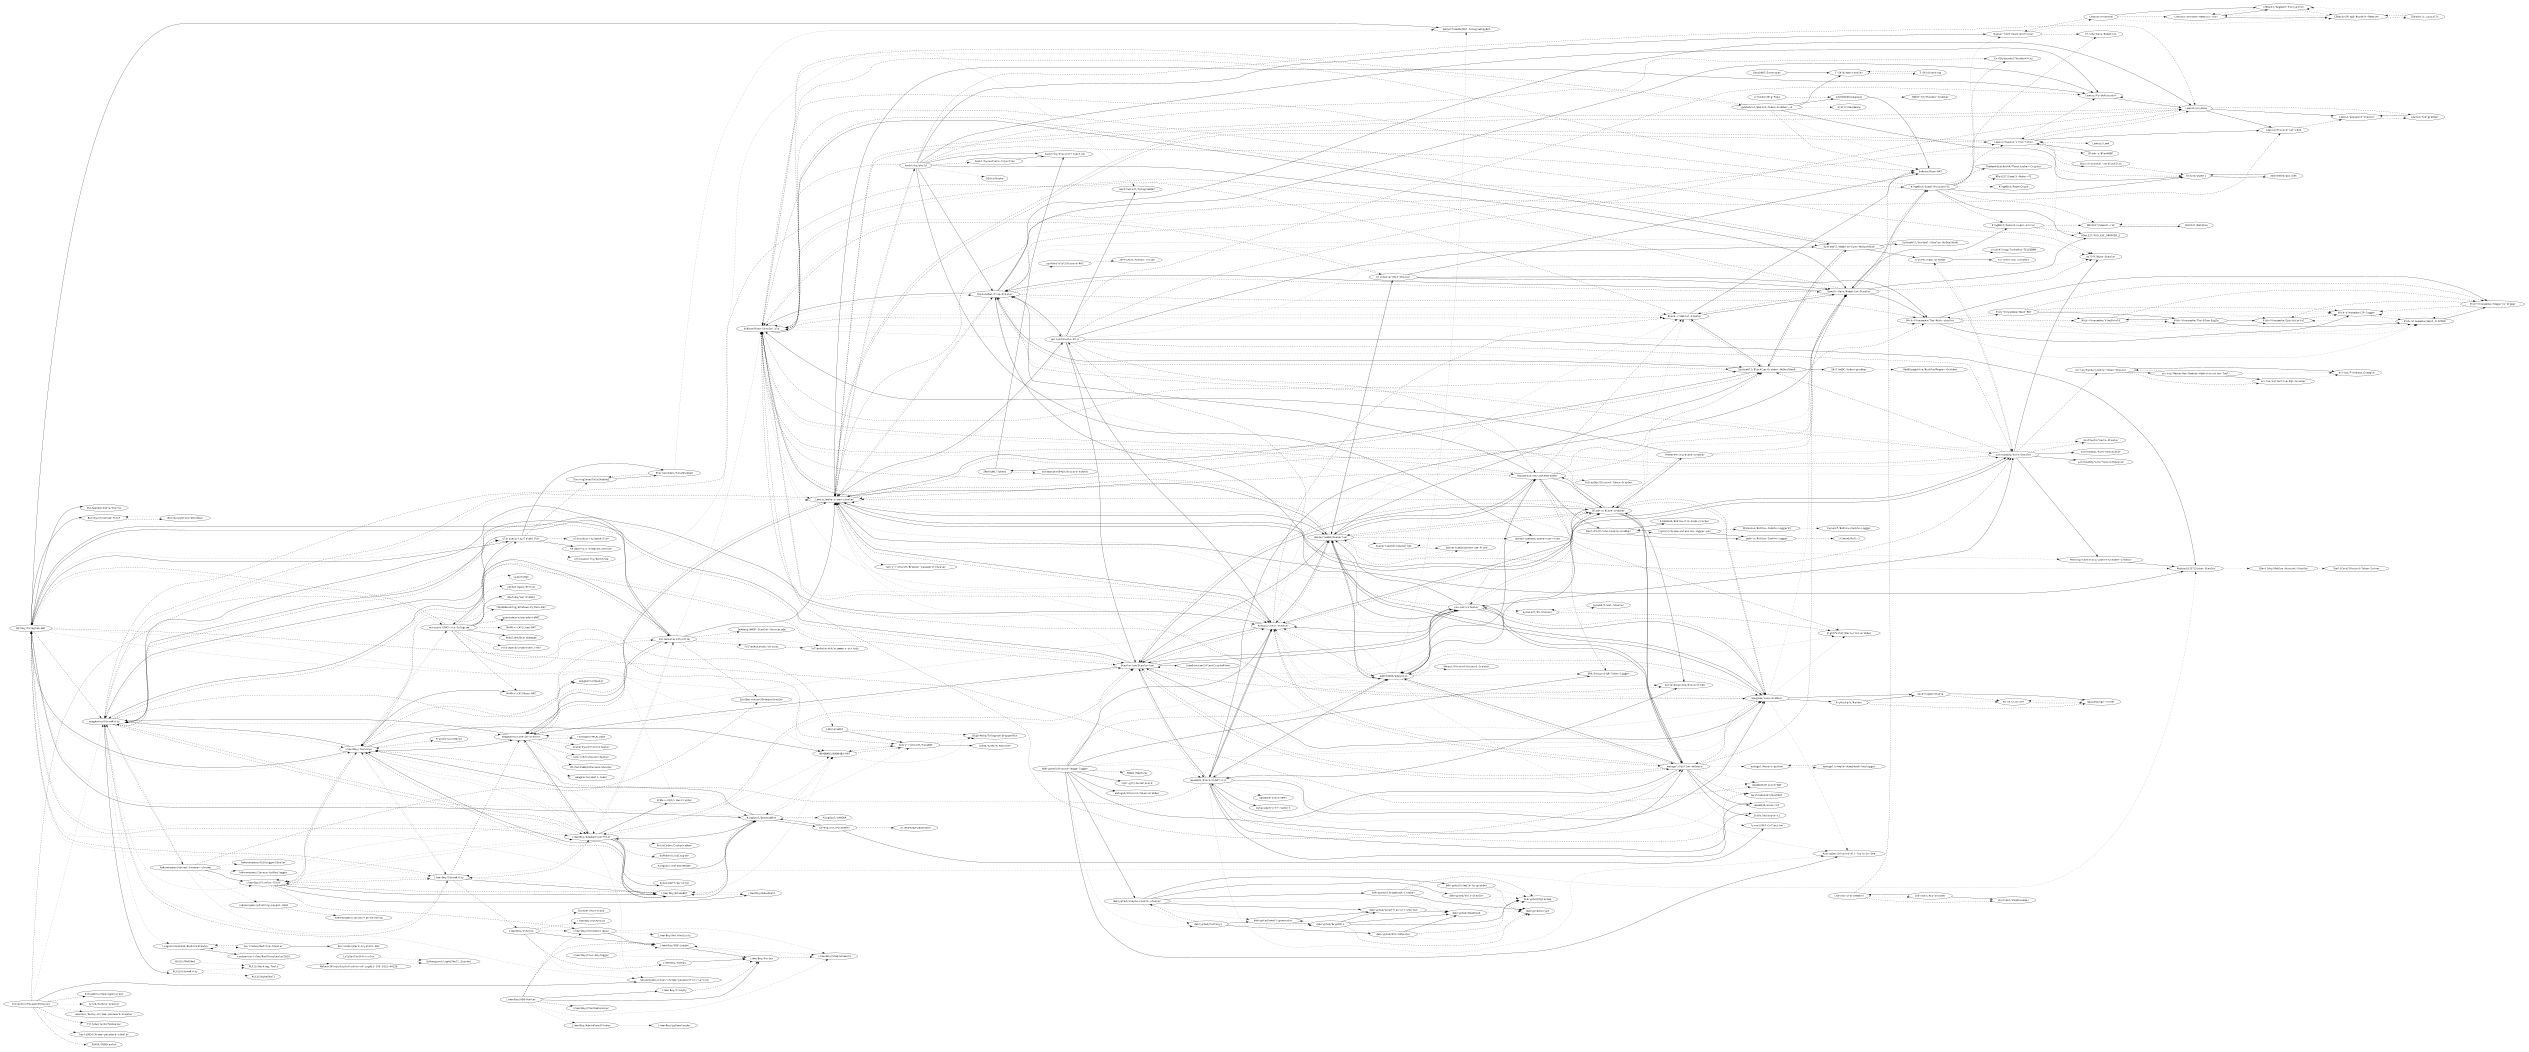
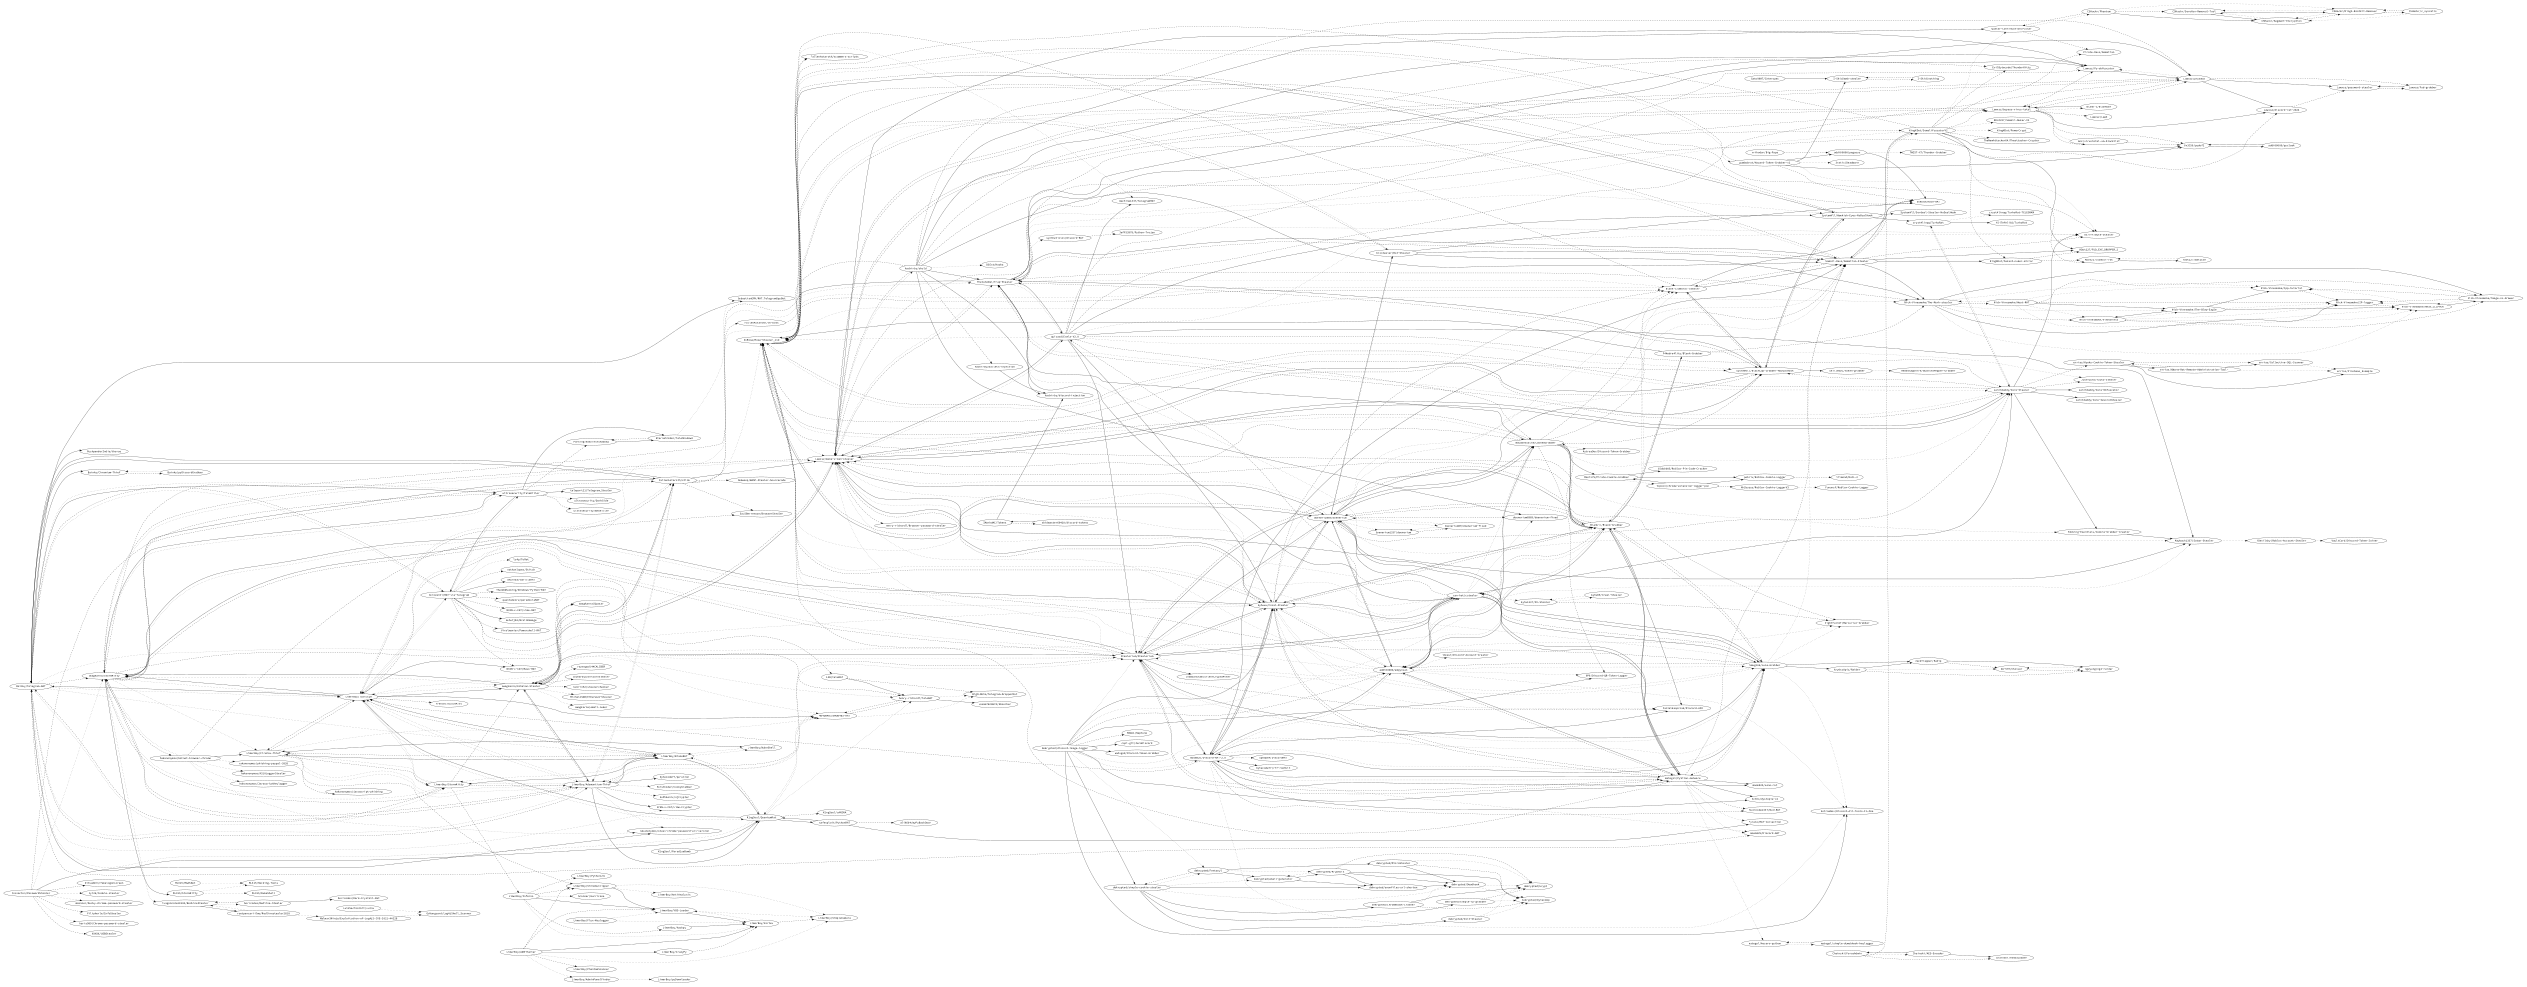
(1450, 356) -> (991, 606)
